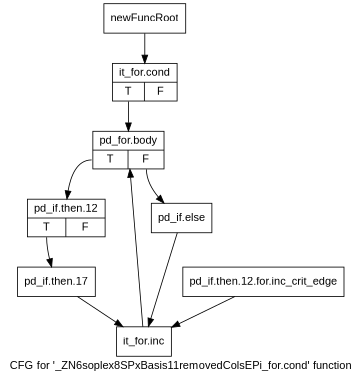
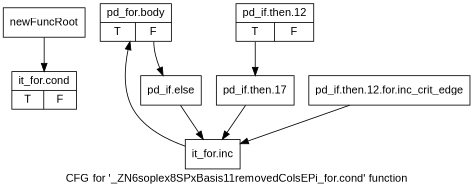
(128, 112) -> none
(75, 171) -> none
